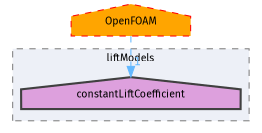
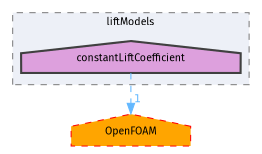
(131, 56) -> (131, 91)
